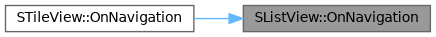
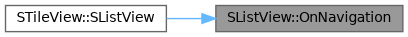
(100, 19) -> (86, 19)
